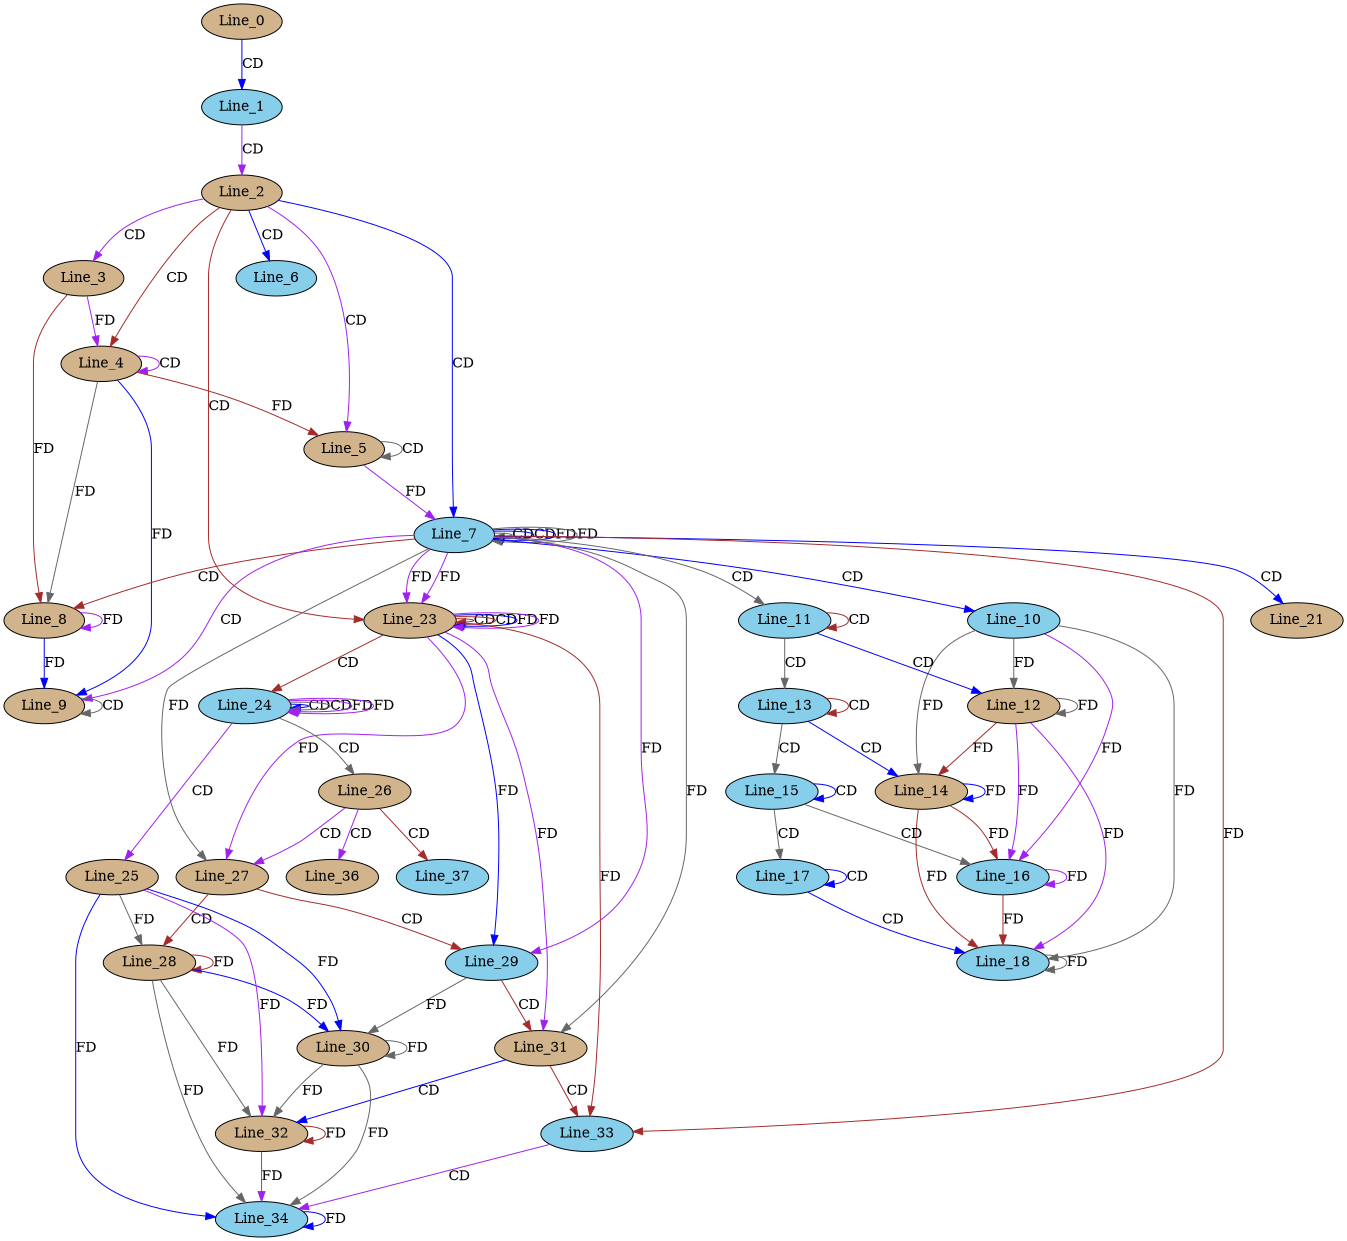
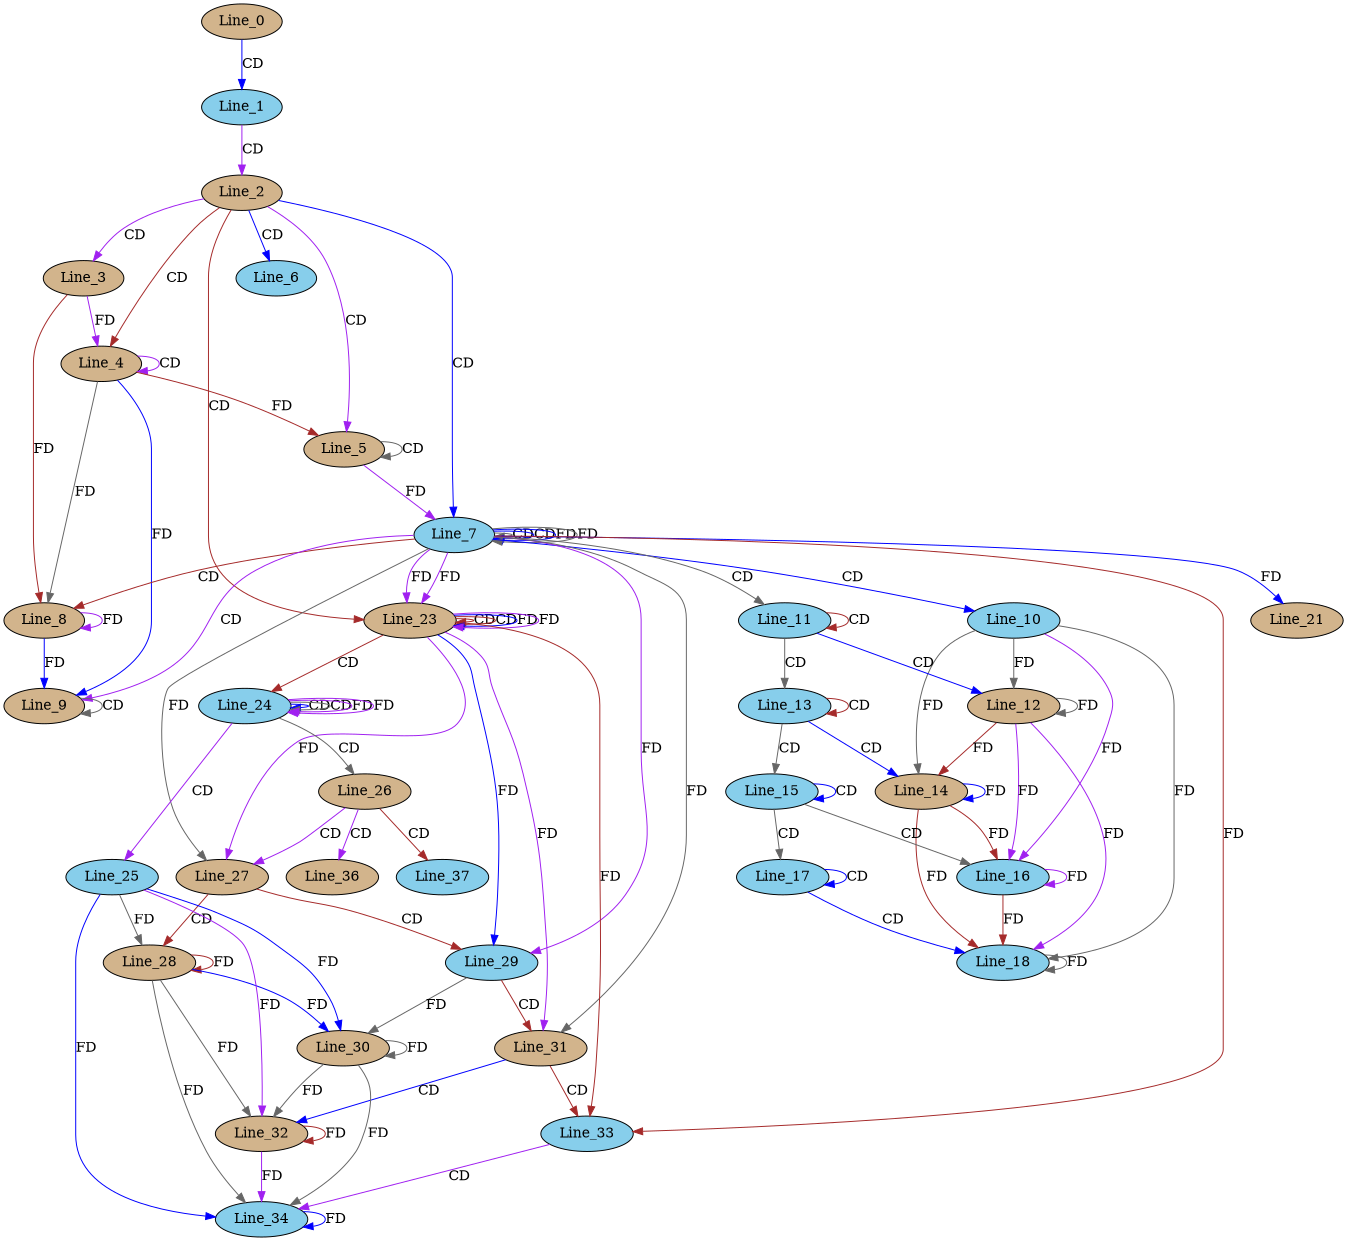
(1271, 578) -> (1271, 578)
(112, 877) -> (112, 877)
